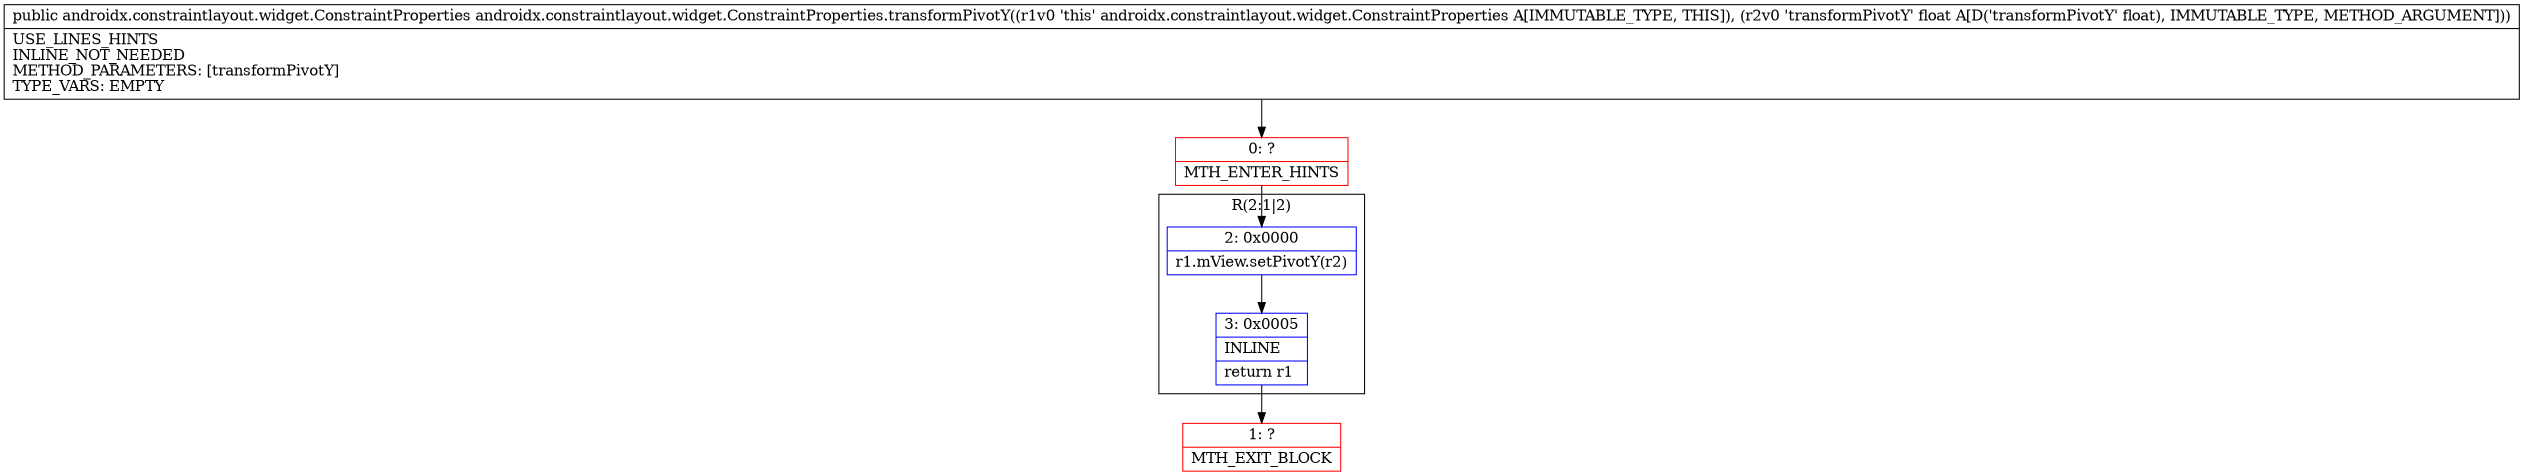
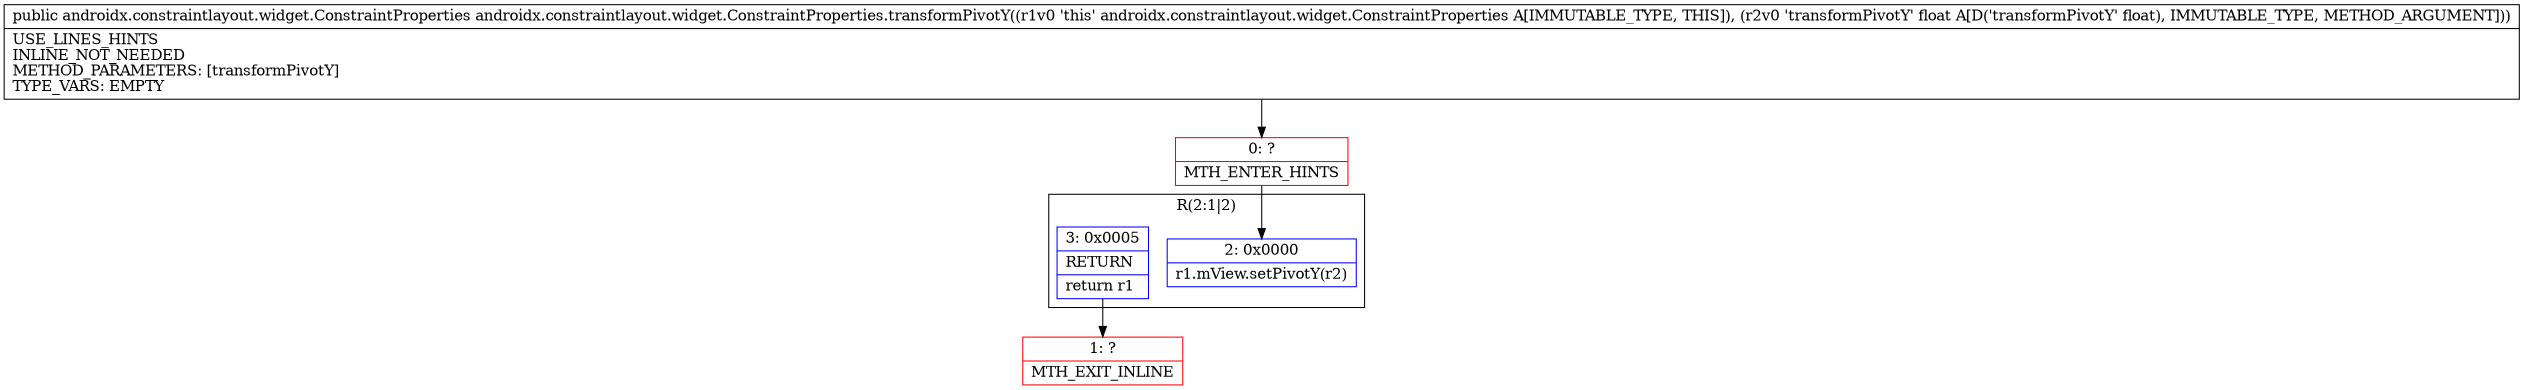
(1262, 289) -> none
(1253, 349) -> (1099, 262)
(1262, 459) -> (1103, 372)
